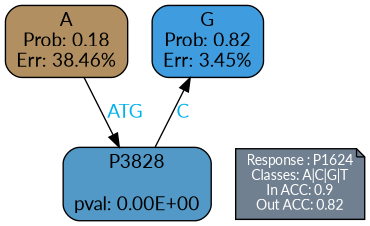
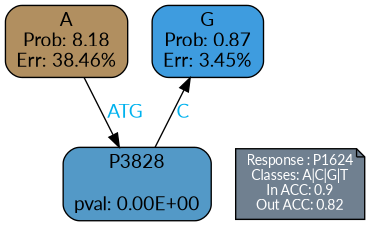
(67, 41) -> (67, 41)
(208, 41) -> (208, 41)
